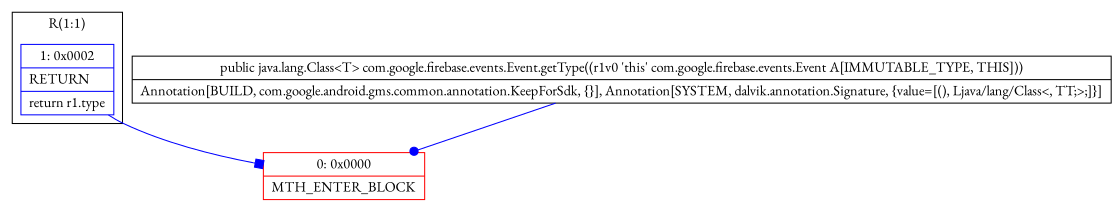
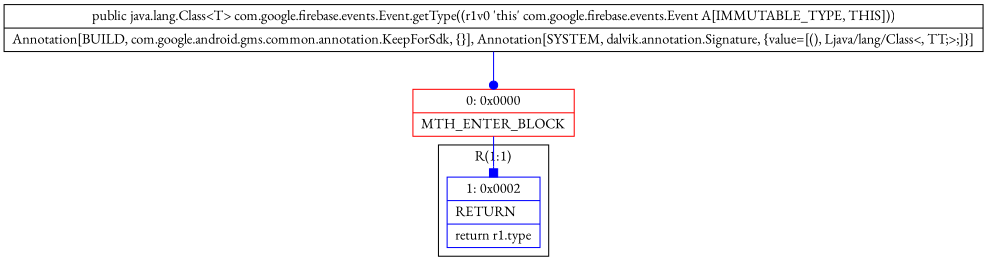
(179, 144) -> (494, 152)
